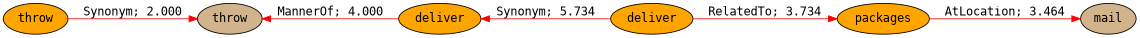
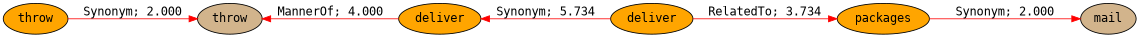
(1005, 12) -> (1005, 12)
